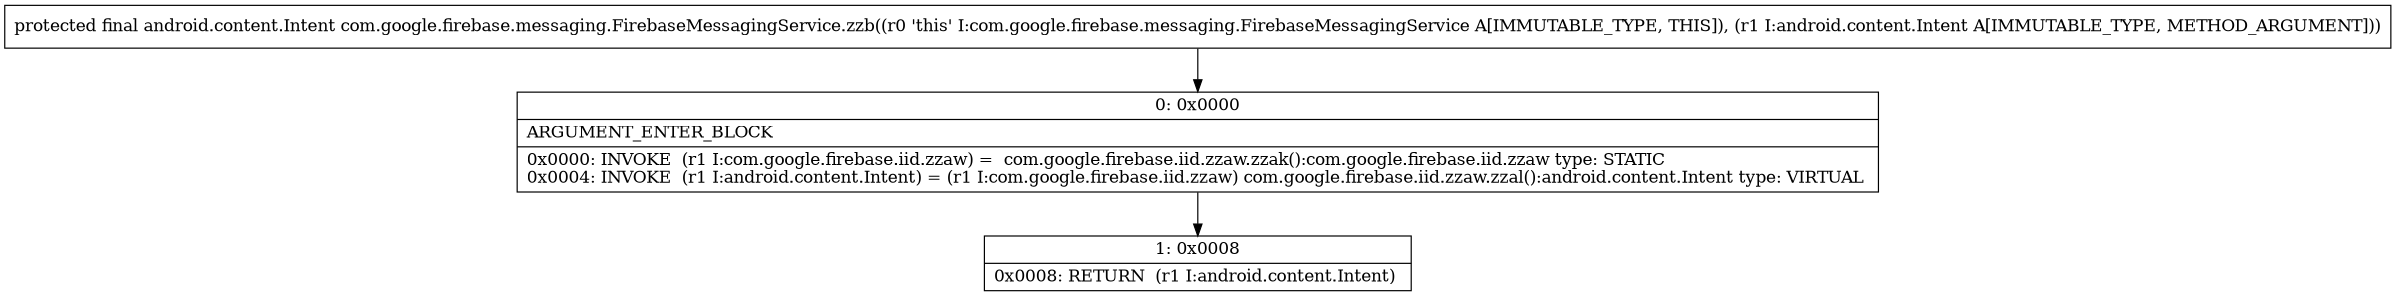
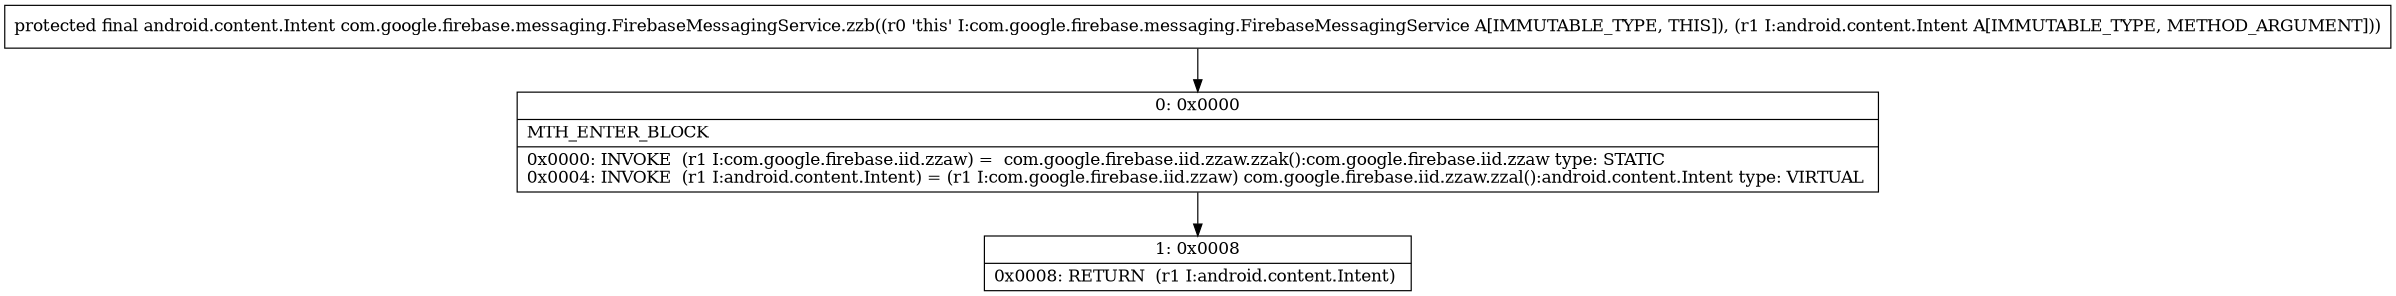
(650, 133) -> (618, 133)
